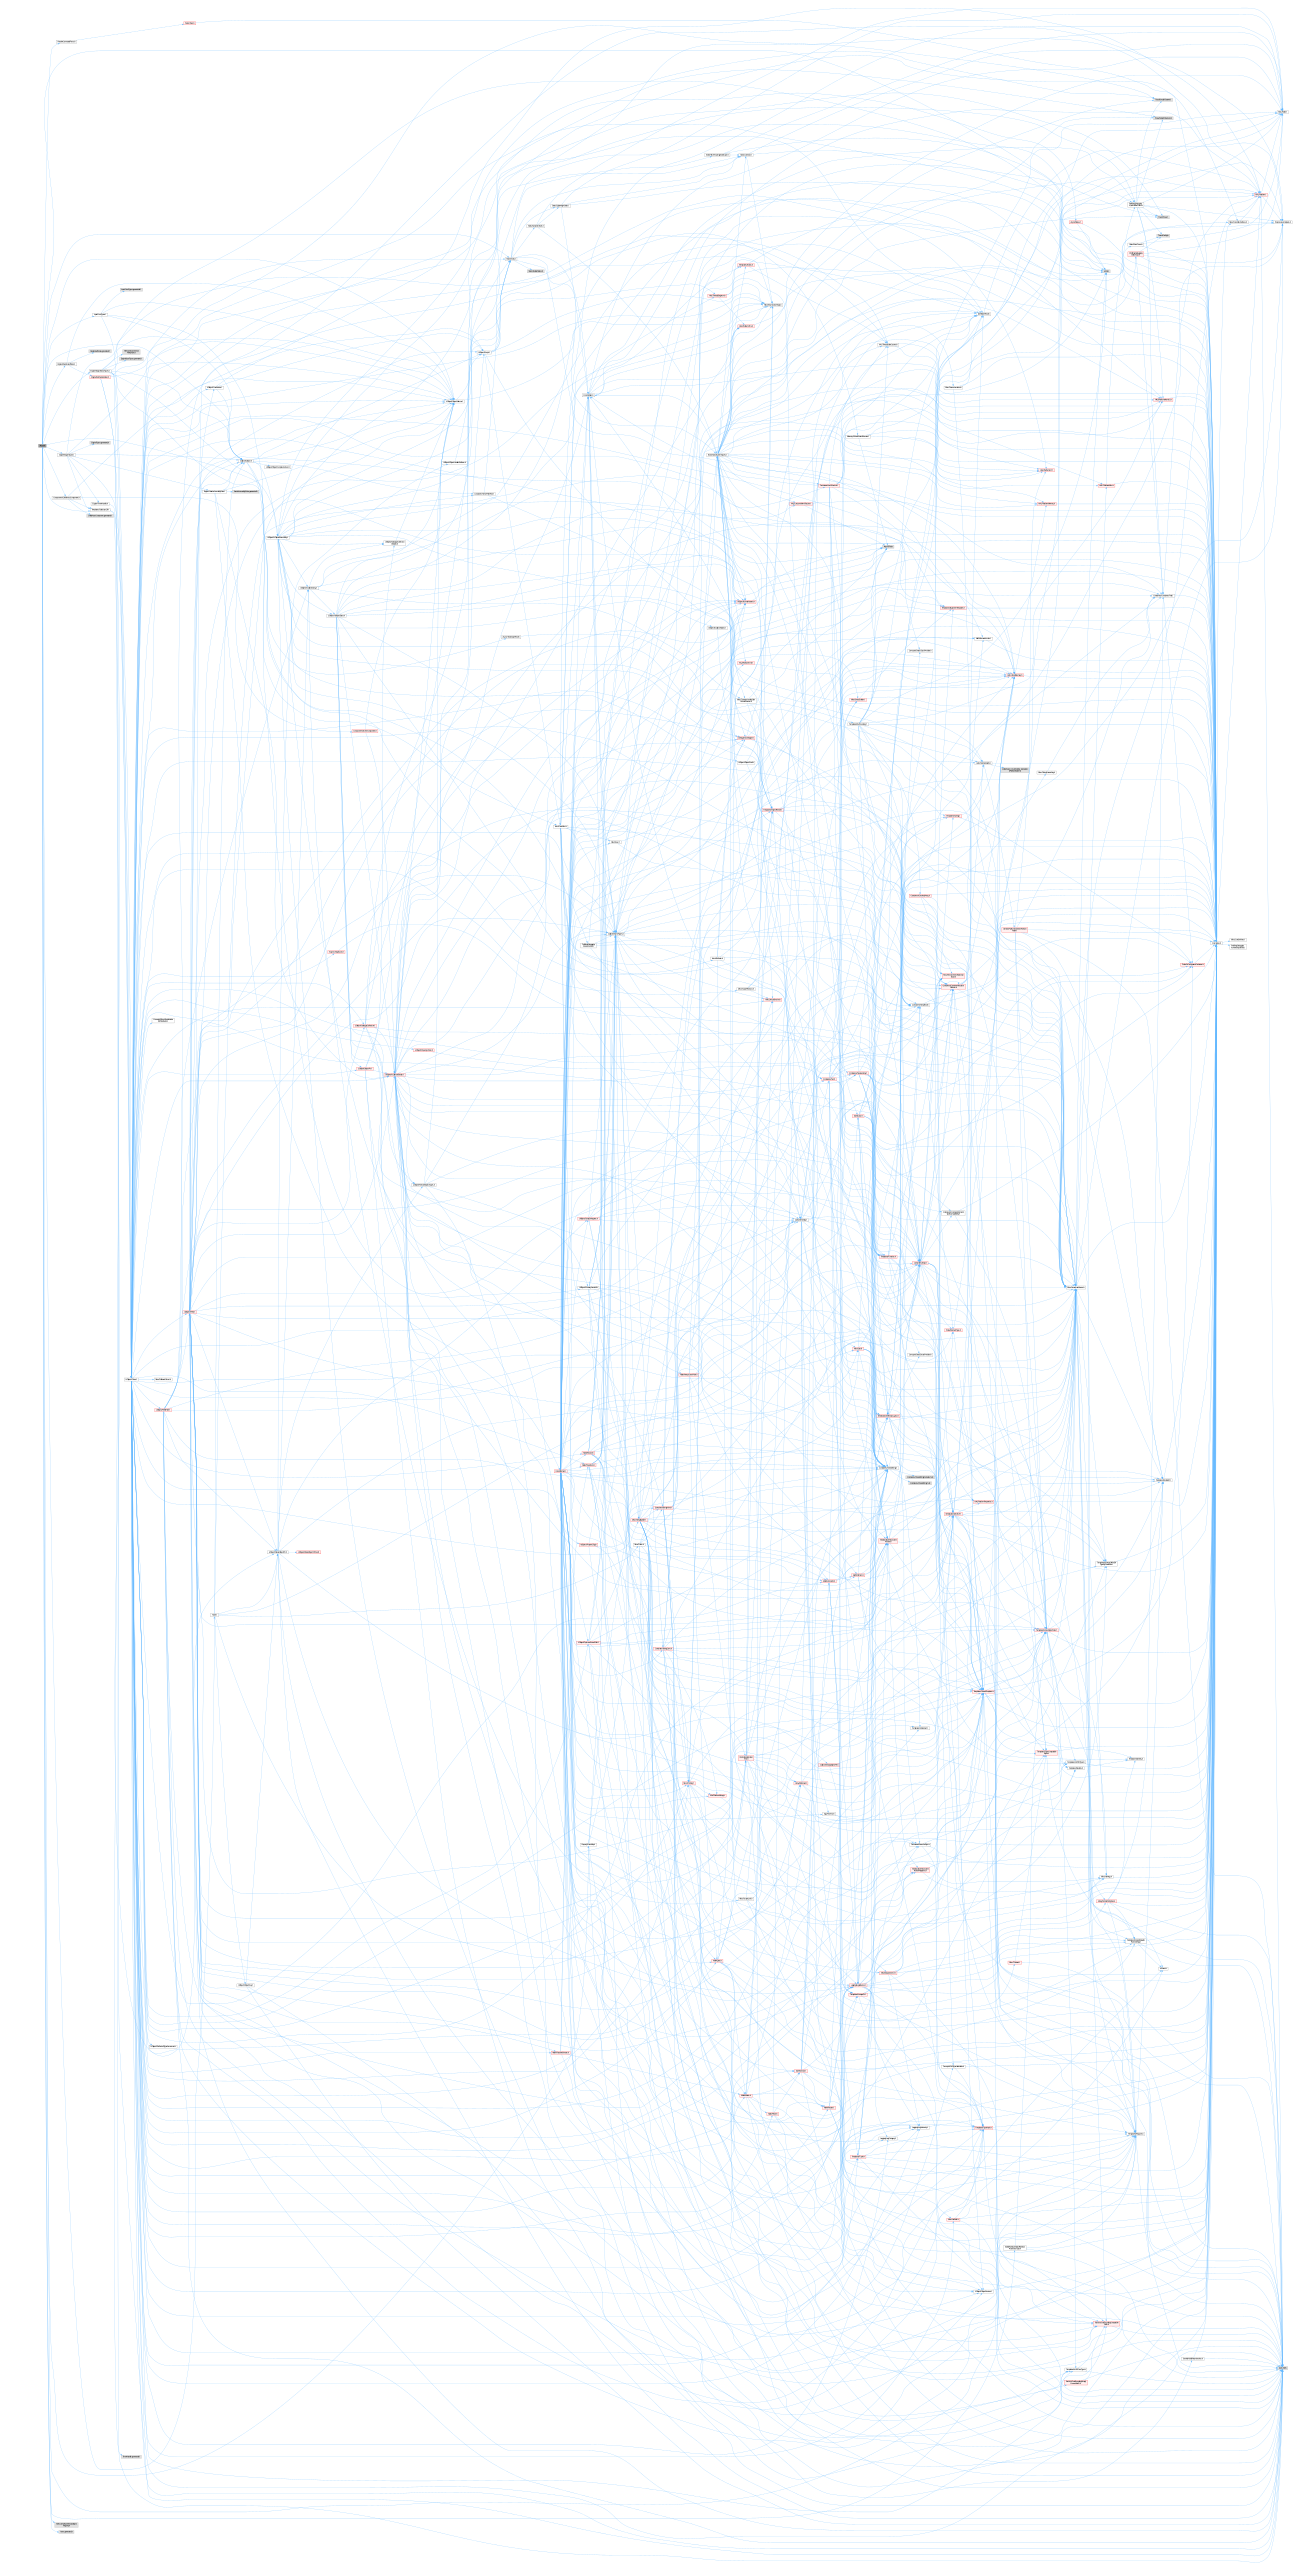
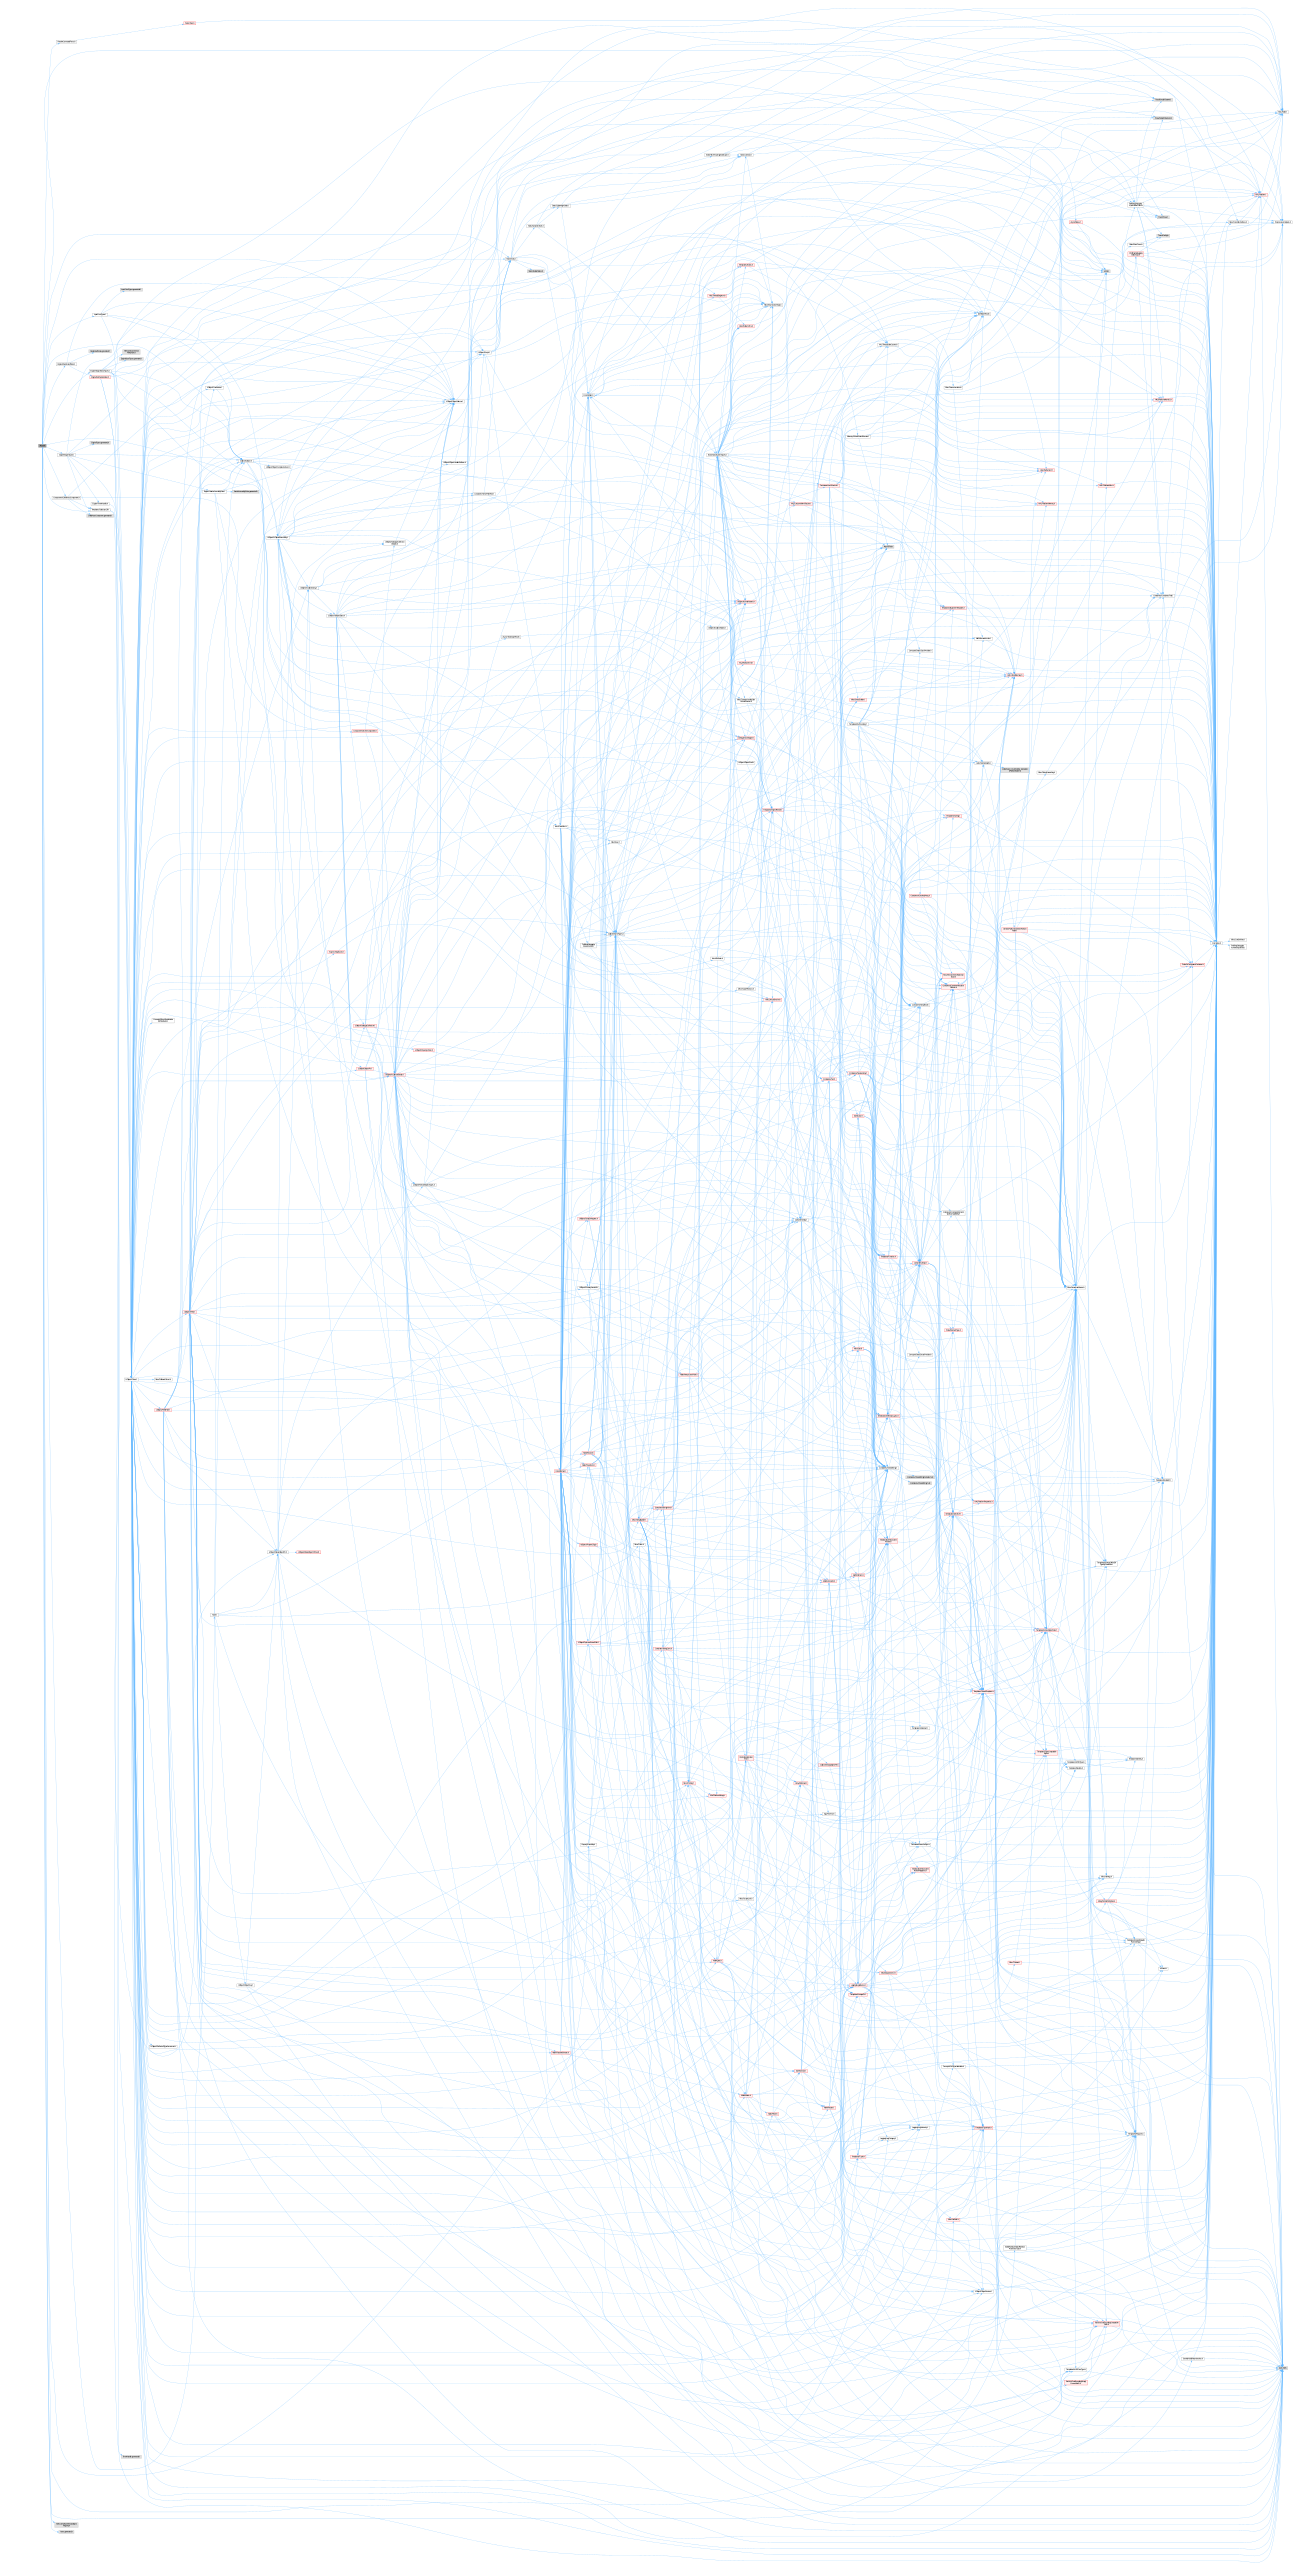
(222, 652) -> (726, 615)
